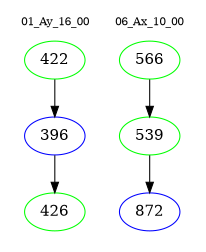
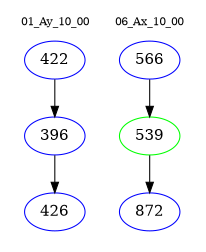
(55, 23) -> (55, 23)
(55, 60) -> (55, 60)
(150, 60) -> (150, 60)
(55, 212) -> (55, 212)
